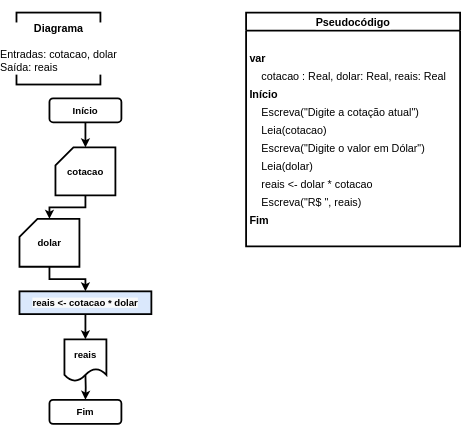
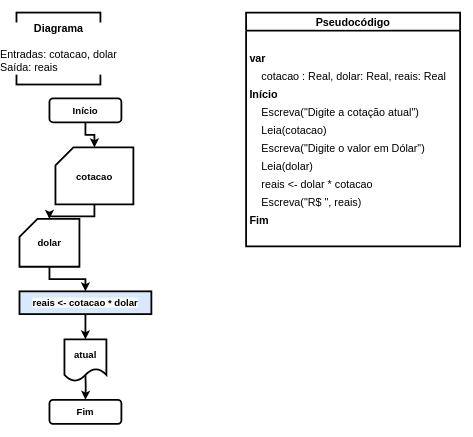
(86, 171) -> (95, 176)
(86, 354) -> (86, 354)
